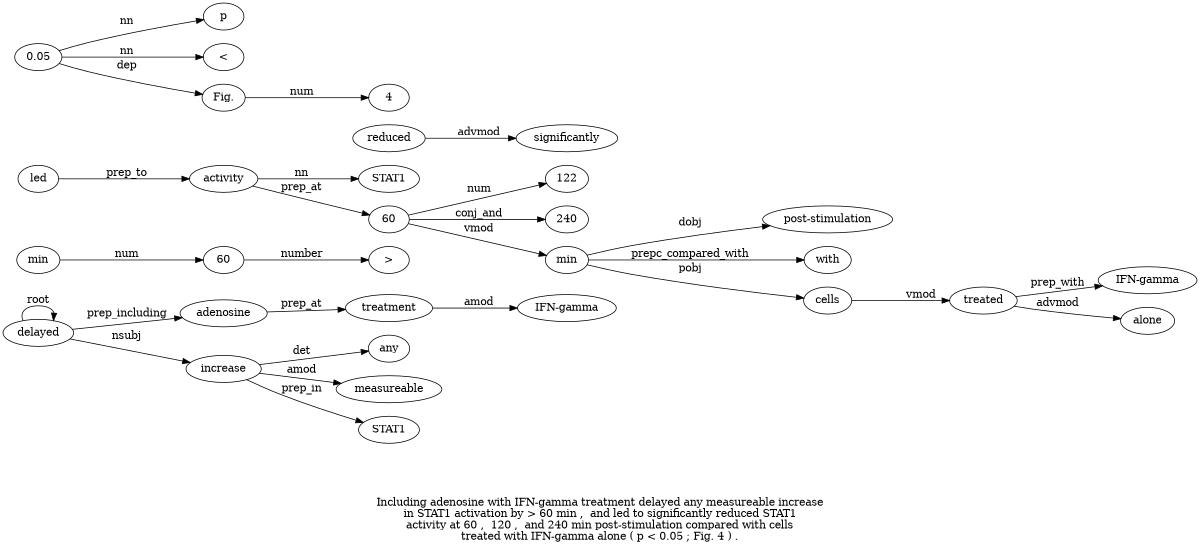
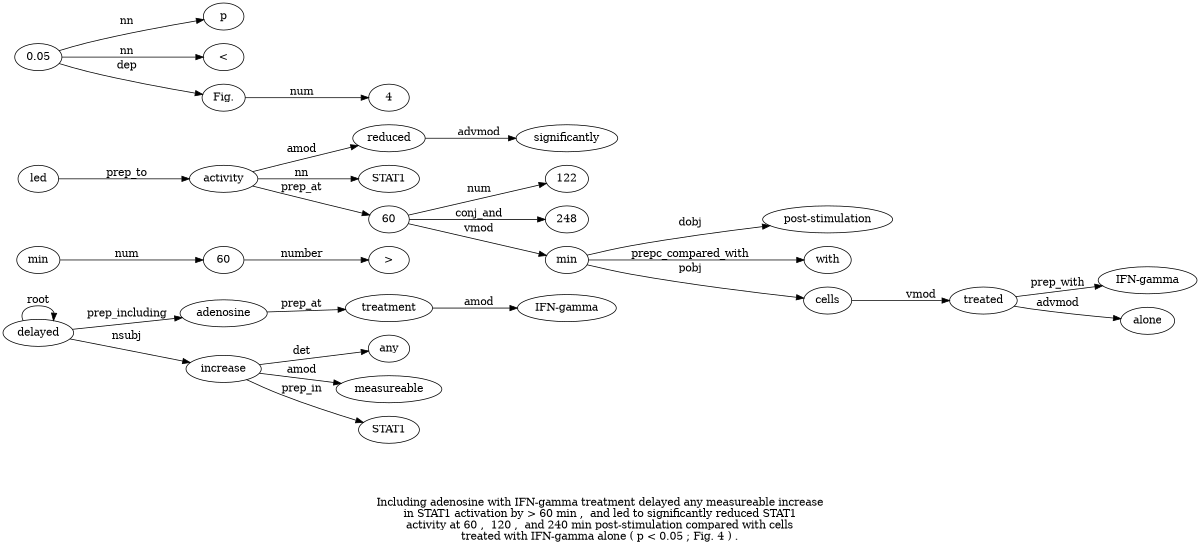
none -> (302, 159)
(567, 219) -> (567, 219)
